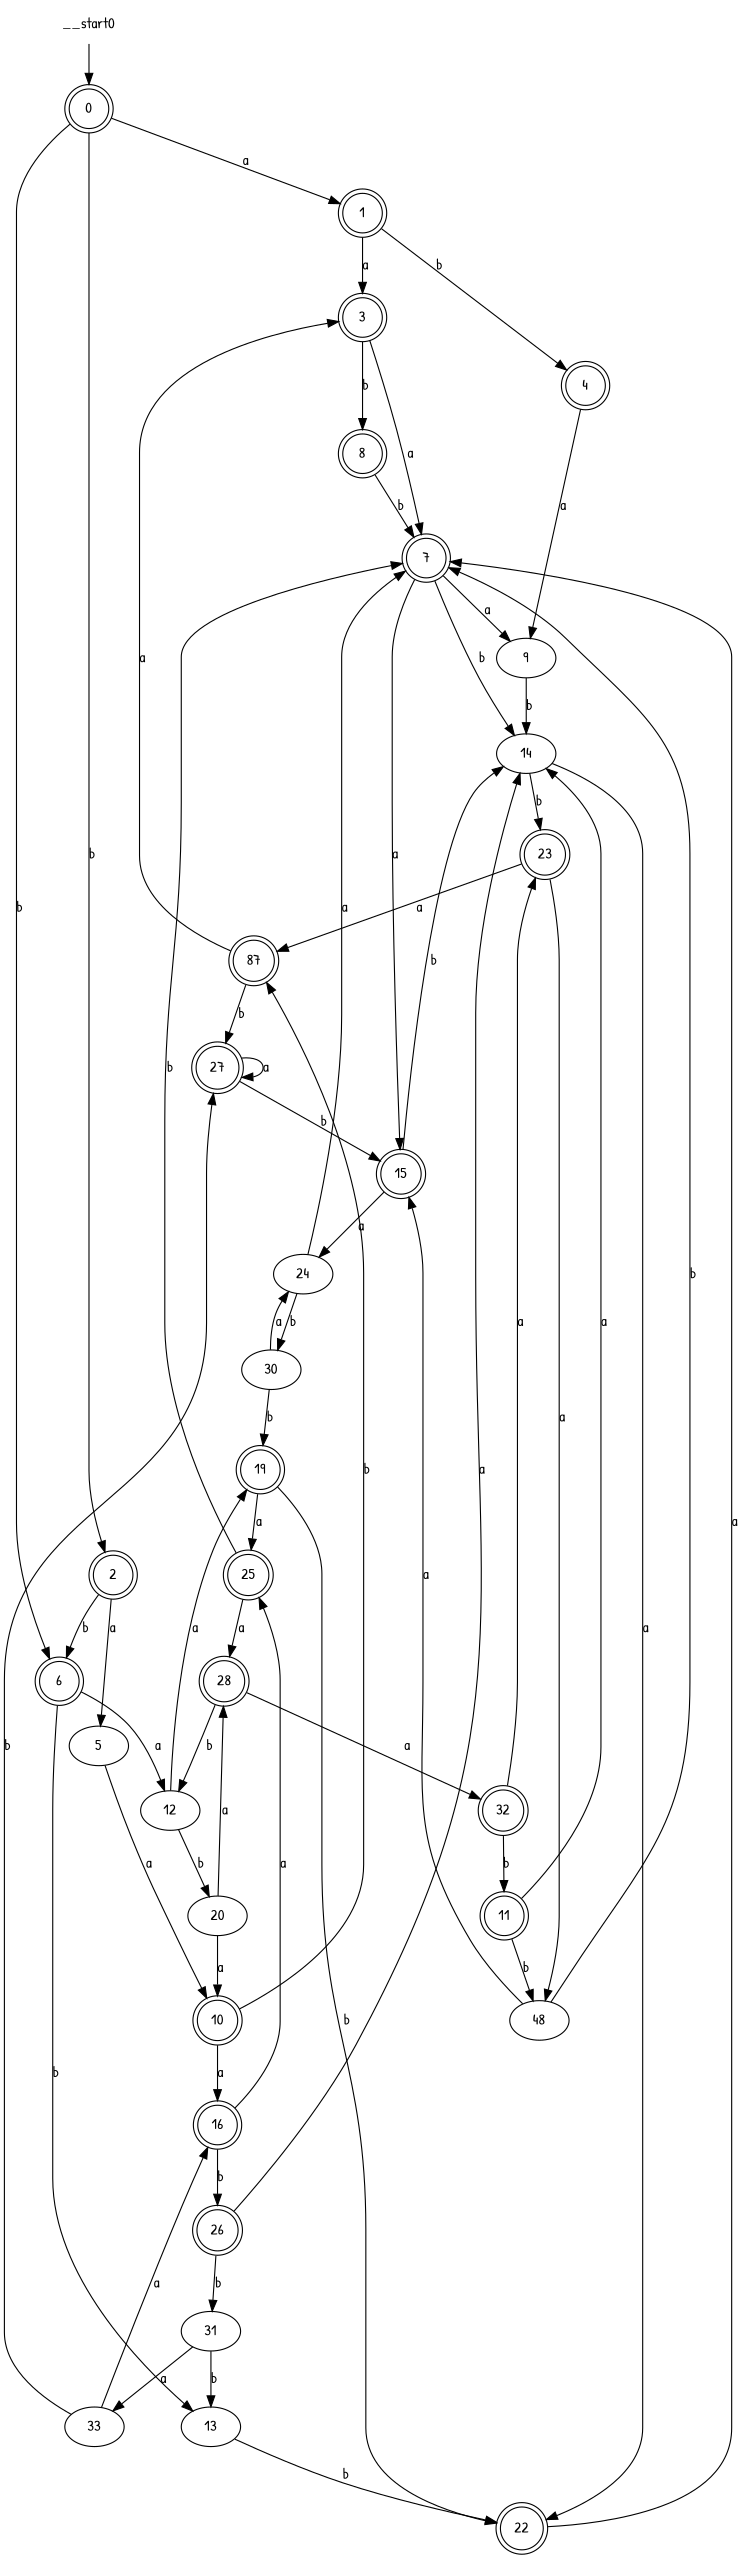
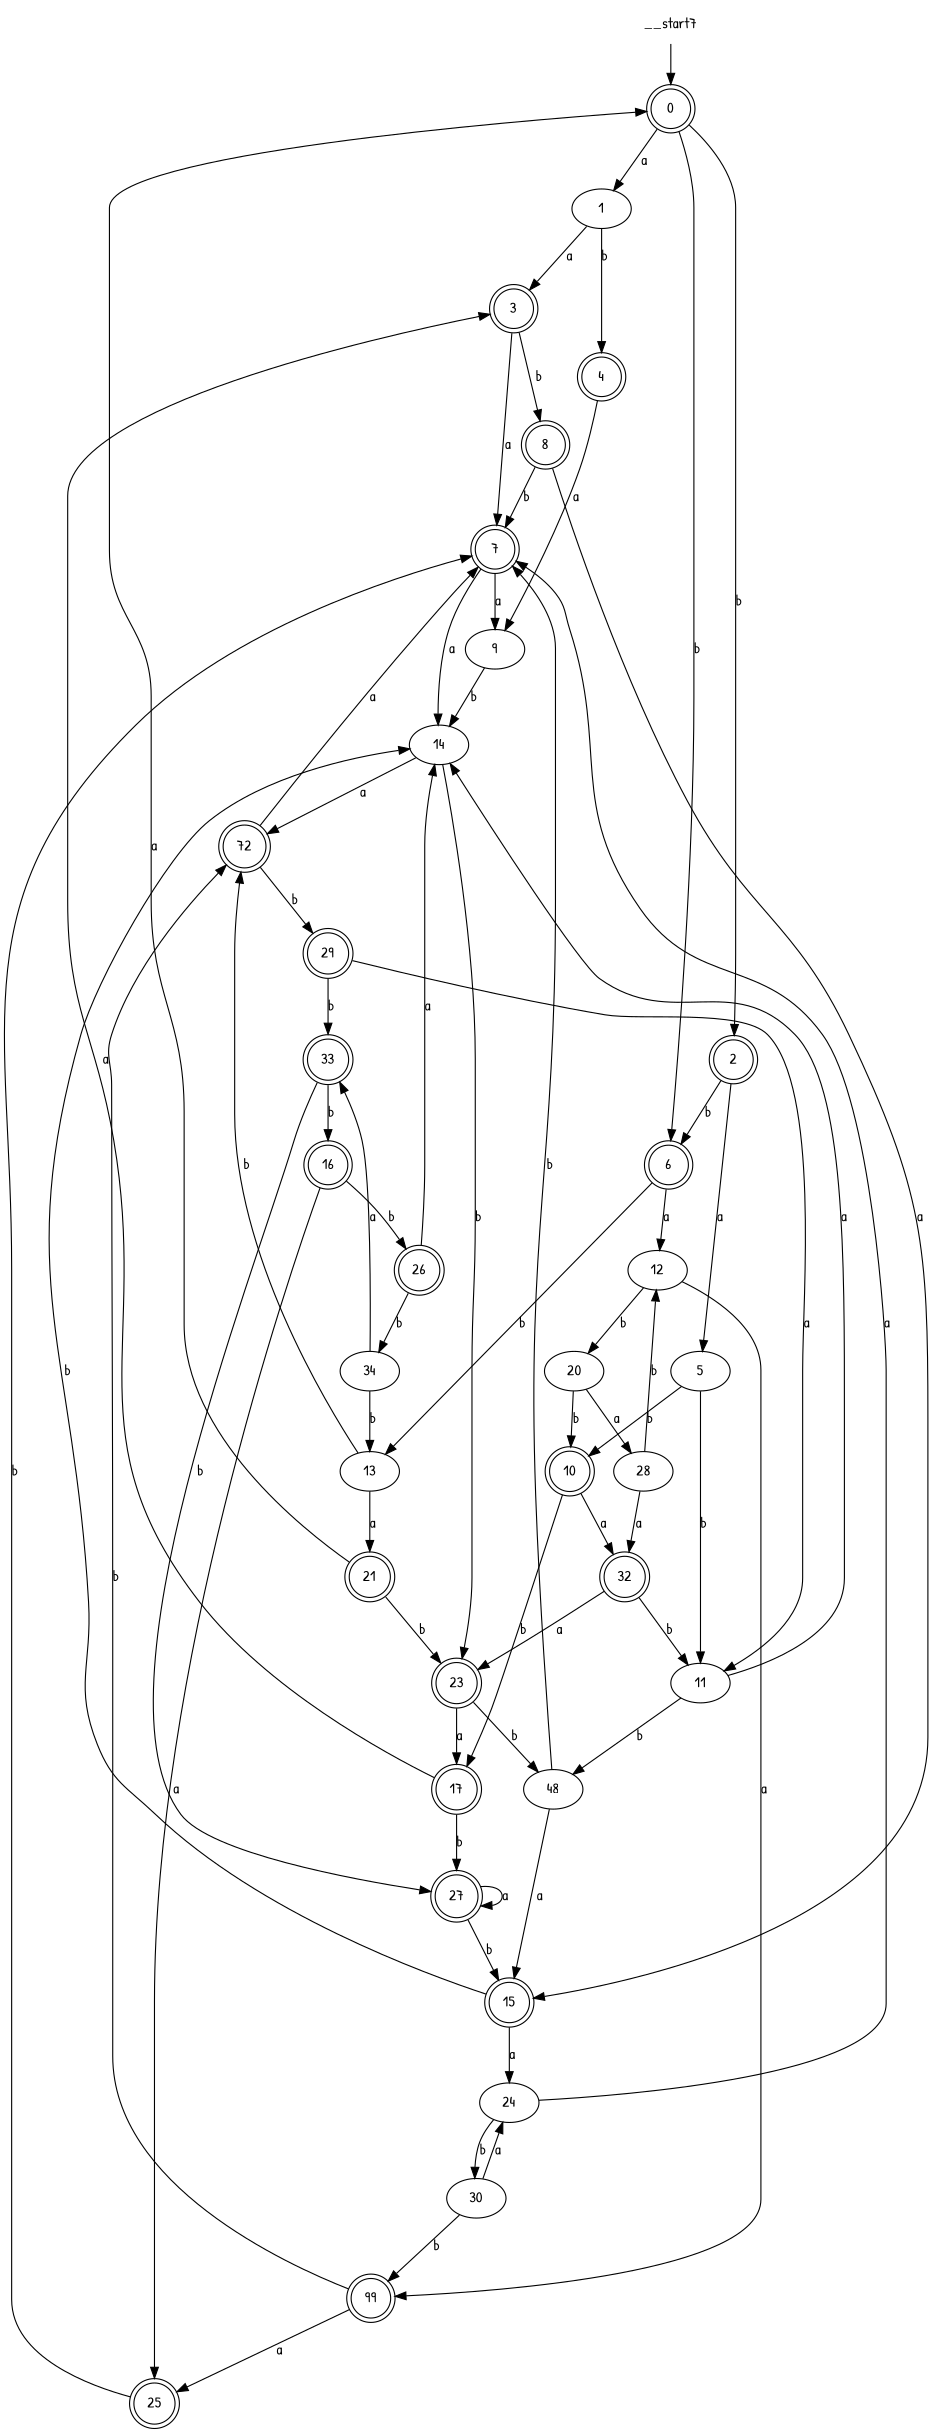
(89, 24) -> (671, 24)
(363, 213) -> (602, 209)
(483, 658) -> (452, 649)
(393, 857) -> (926, 1307)
none -> (328, 953)
(254, 961) -> (457, 1789)
(562, 1418) -> (515, 1736)
(260, 1470) -> (371, 2298)
none -> (700, 1522)
none -> (370, 1577)
(237, 1623) -> none
(224, 1681) -> (643, 1471)
(149, 1864) -> (650, 1419)
(504, 1916) -> (700, 1683)
(221, 1968) -> (577, 1419)
(218, 2067) -> (594, 1519)
(157, 2283) -> (332, 1113)
(211, 2331) -> (370, 1371)
(94, 2427) -> (328, 1060)
(522, 2528) -> (245, 846)
